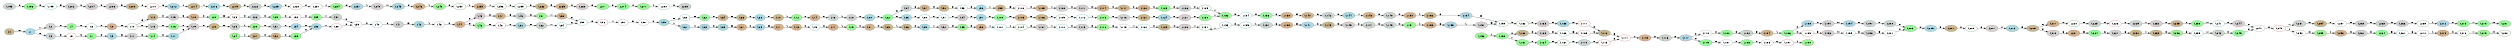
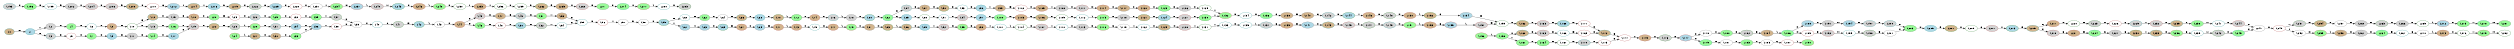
(723, 18) -> (723, 18)
(1522, 24) -> (1522, 24)
(1217, 29) -> (1214, 26)
